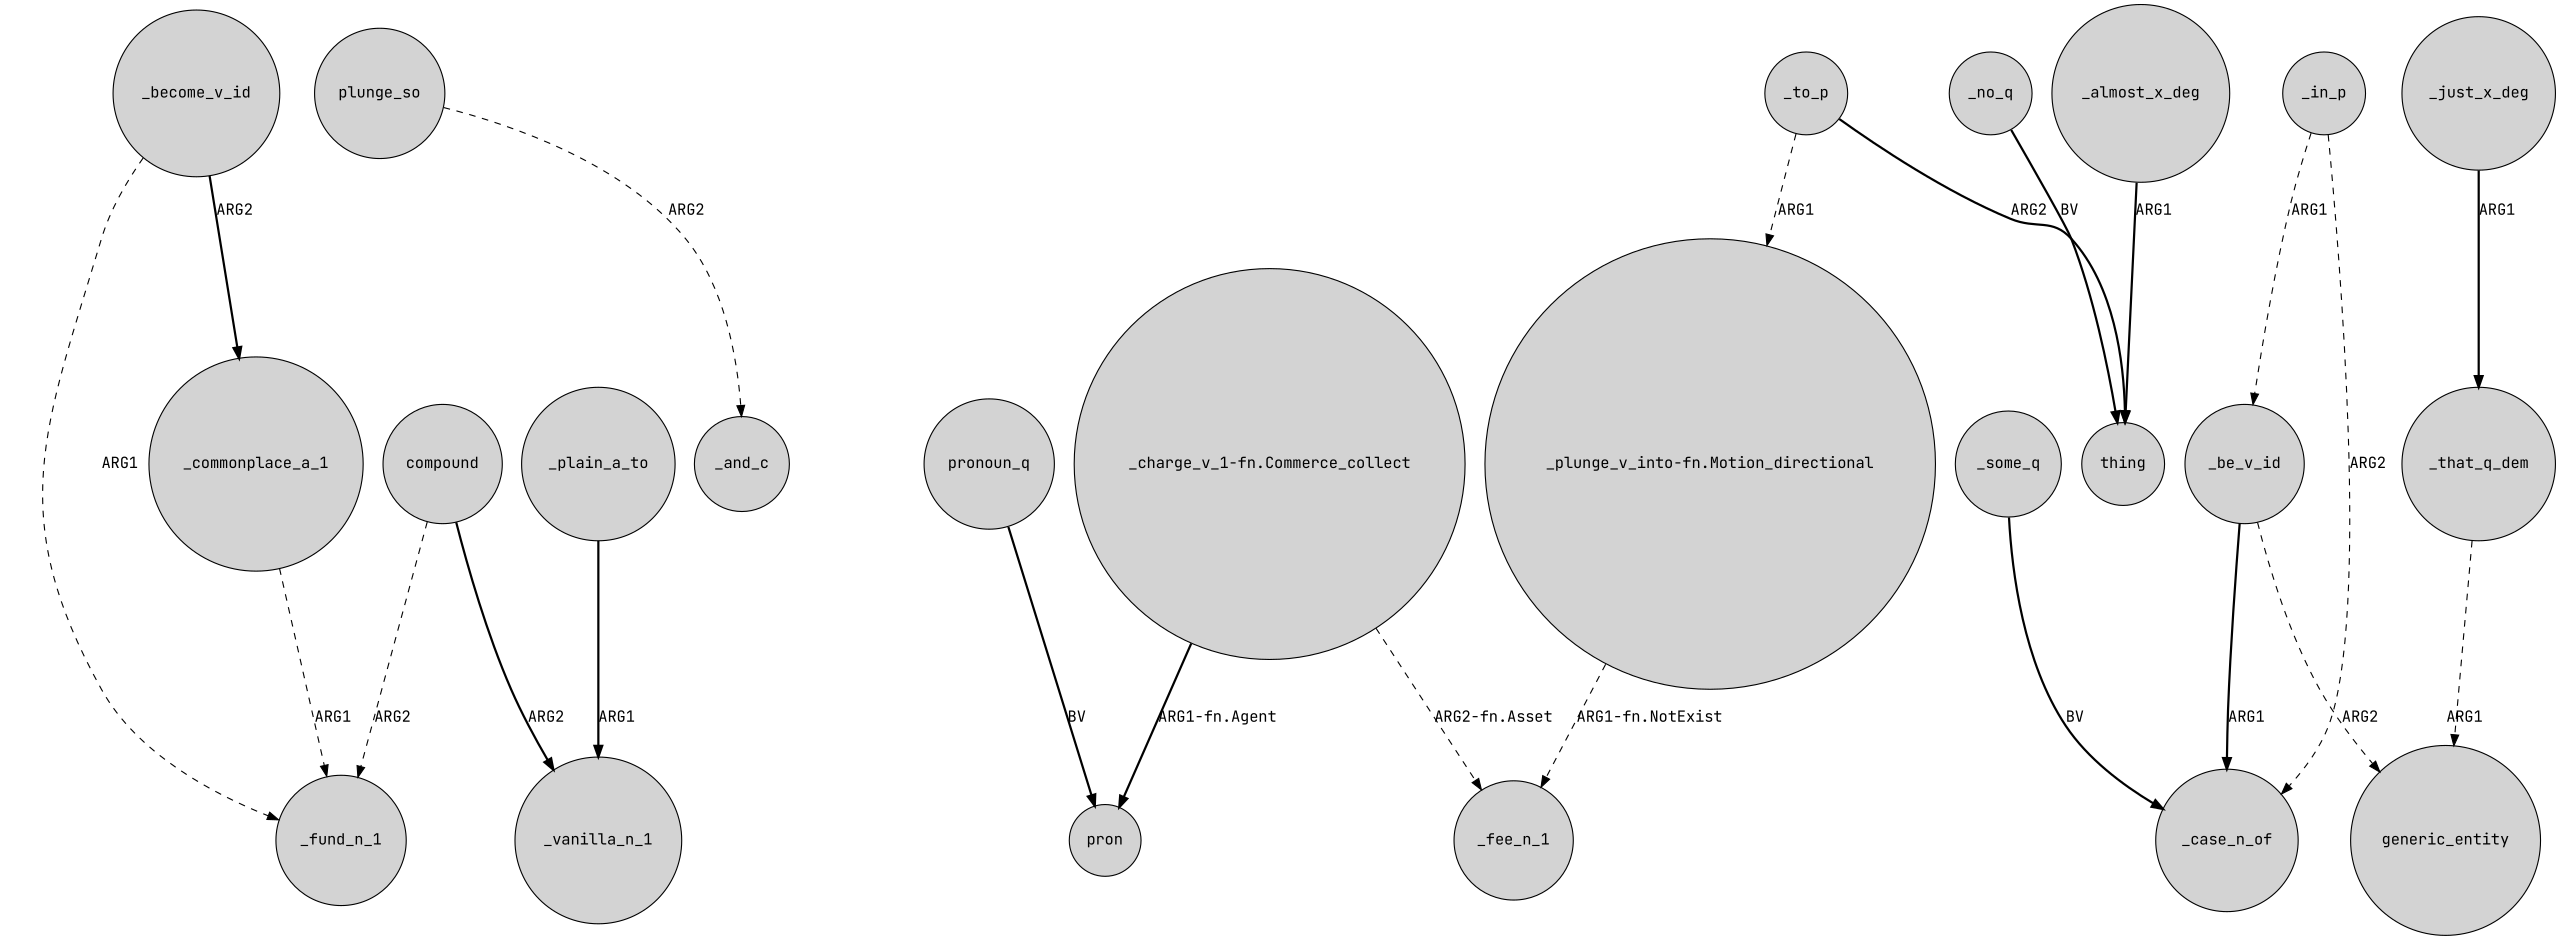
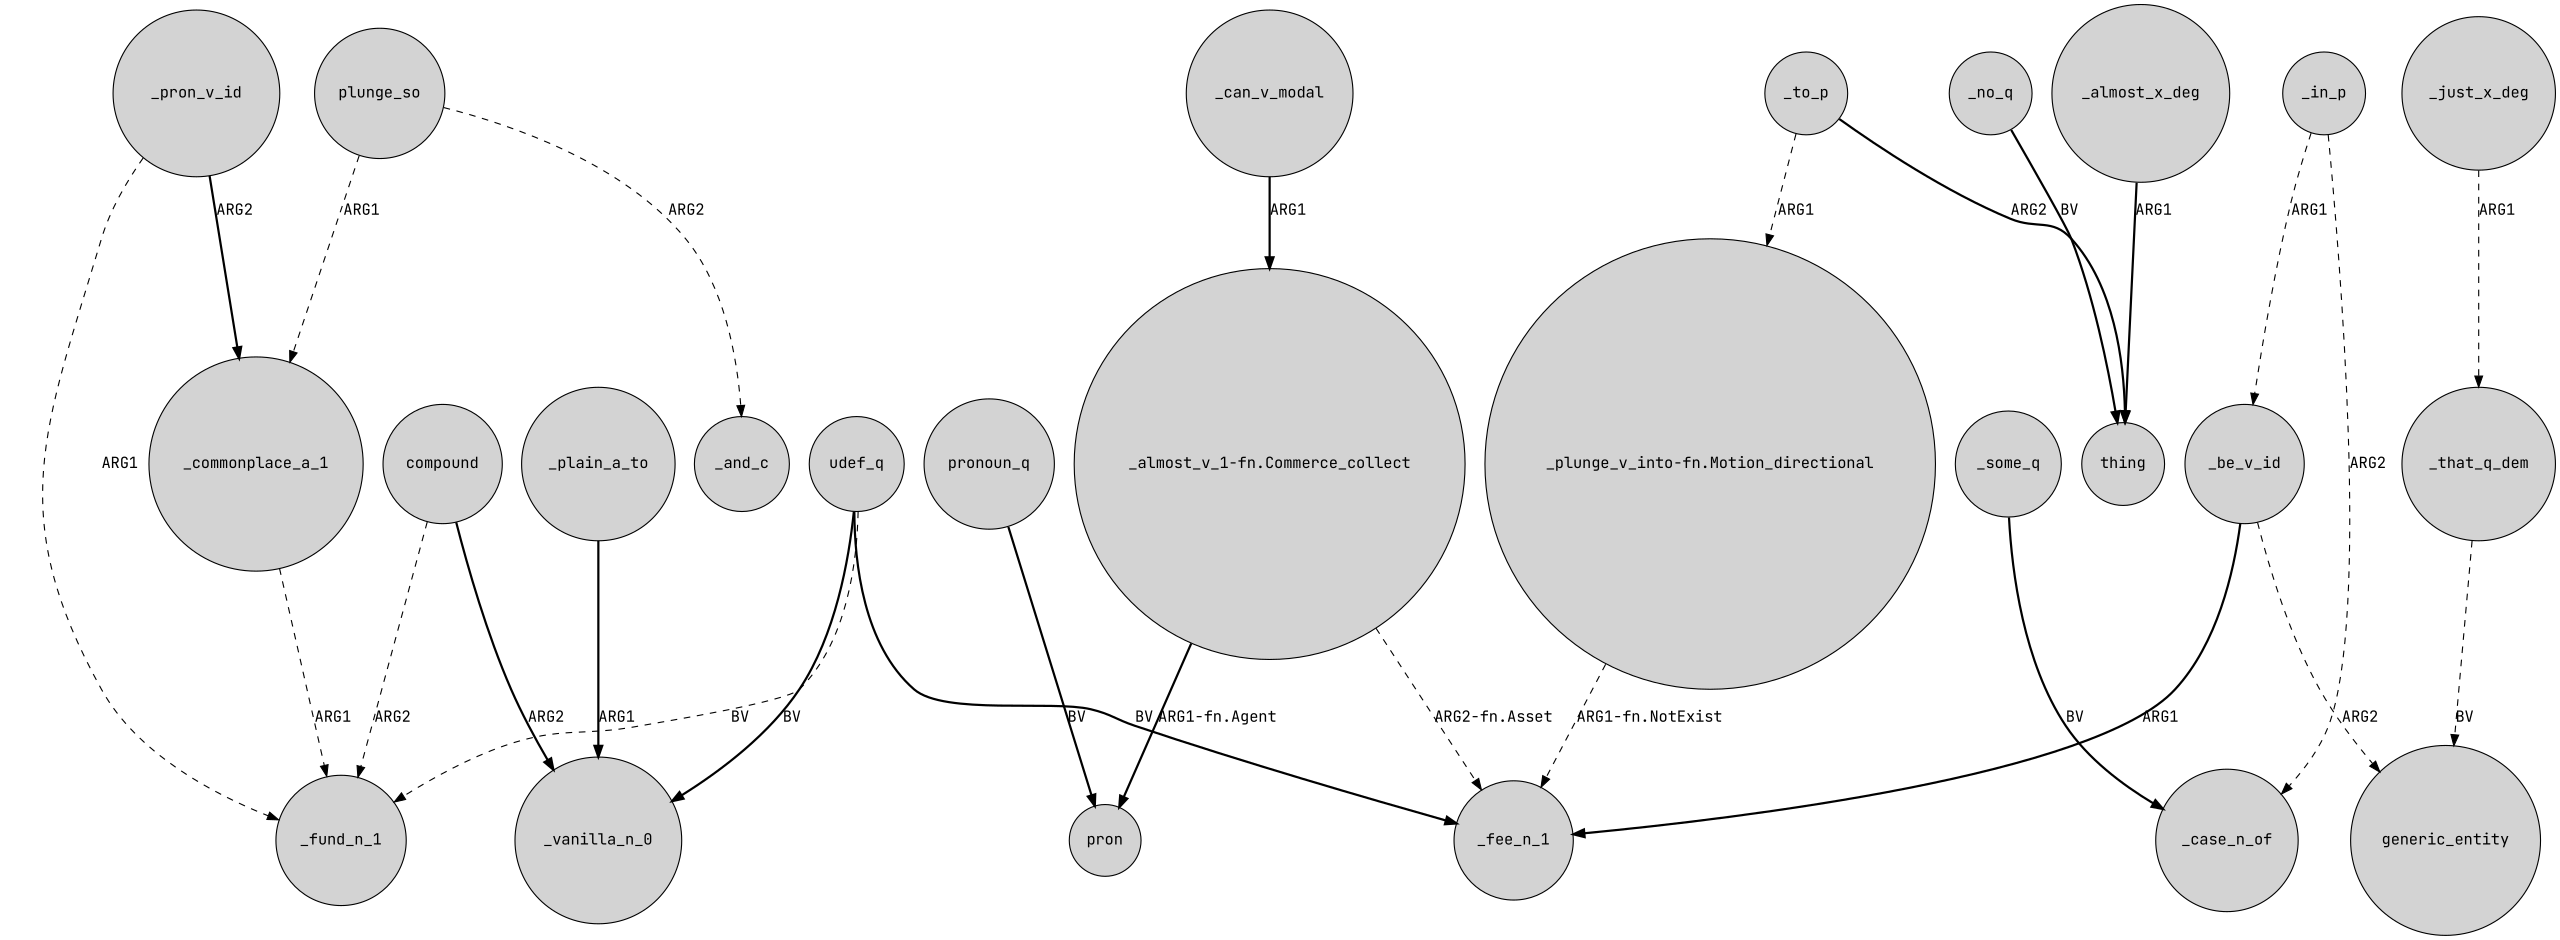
(196, 93) -> (196, 93)
none -> (1270, 93)
none -> (326, 254)
(2479, 273) -> (2479, 273)
none -> (857, 464)
(1270, 464) -> (1270, 464)
(2232, 641) -> (1977, 773)
(2465, 718) -> (2465, 718)
(598, 840) -> (598, 840)
